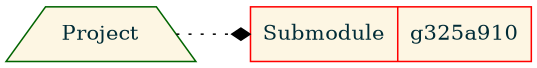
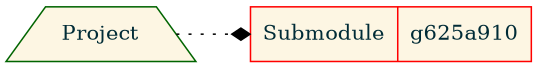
(465, 33) -> (465, 33)
